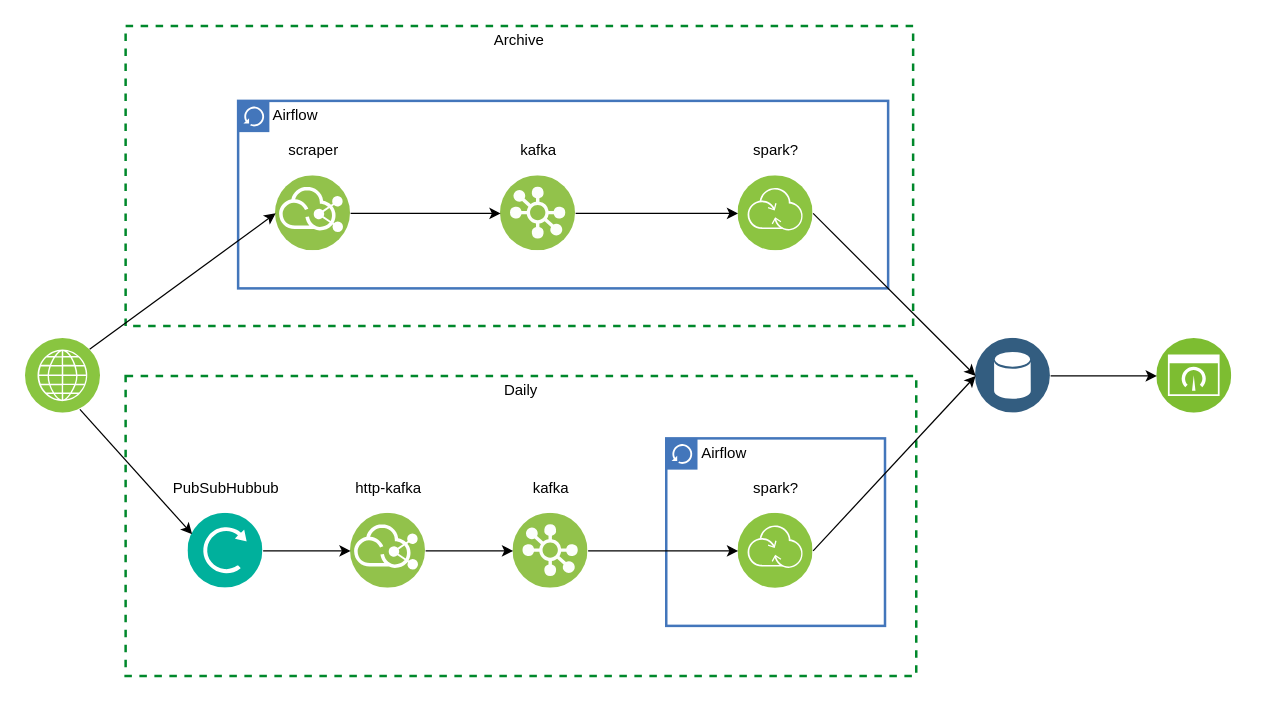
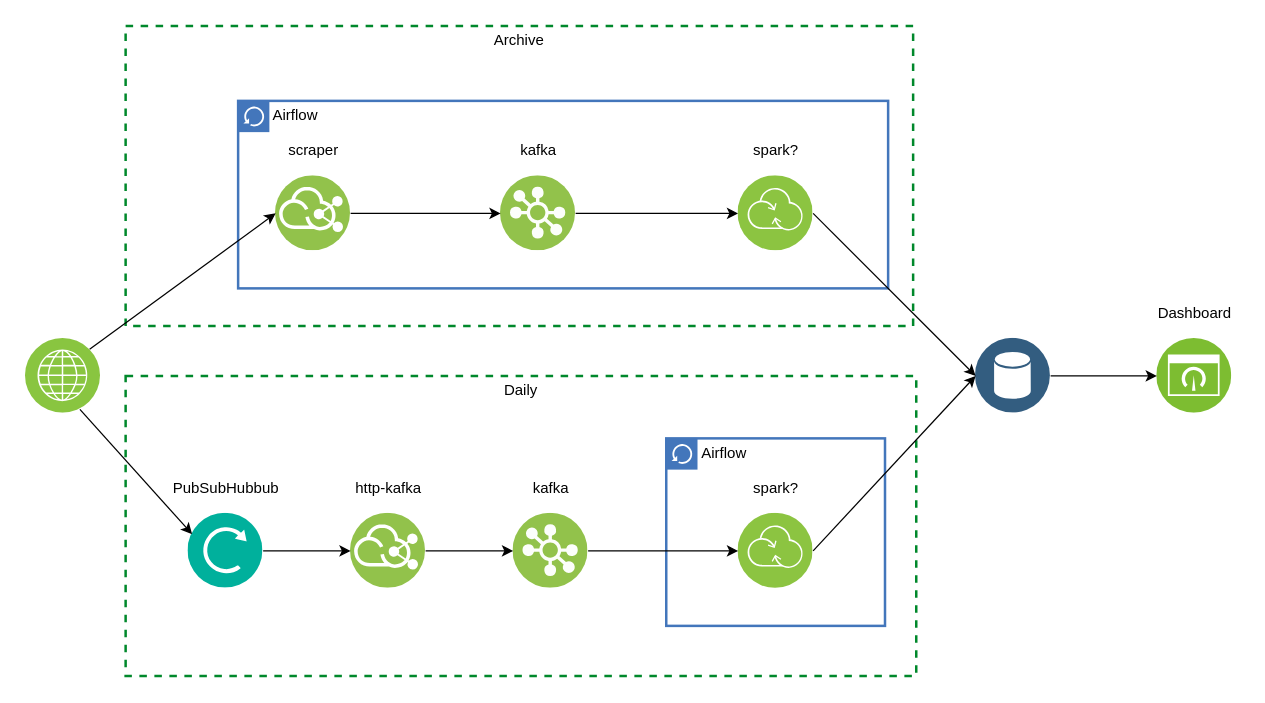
none -> (1194, 313)
